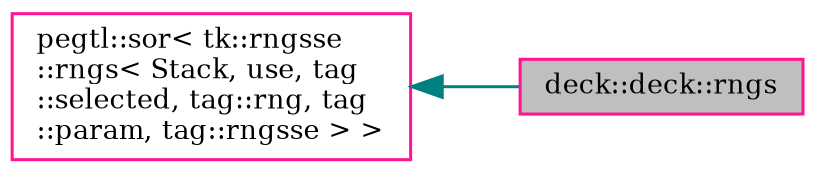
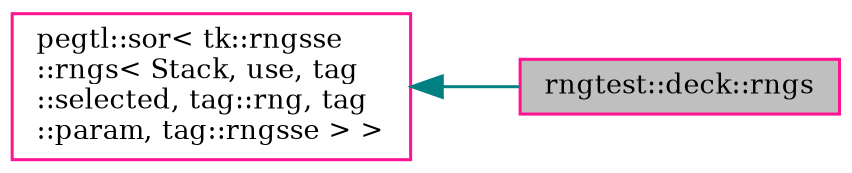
(662, 87) -> (680, 87)
